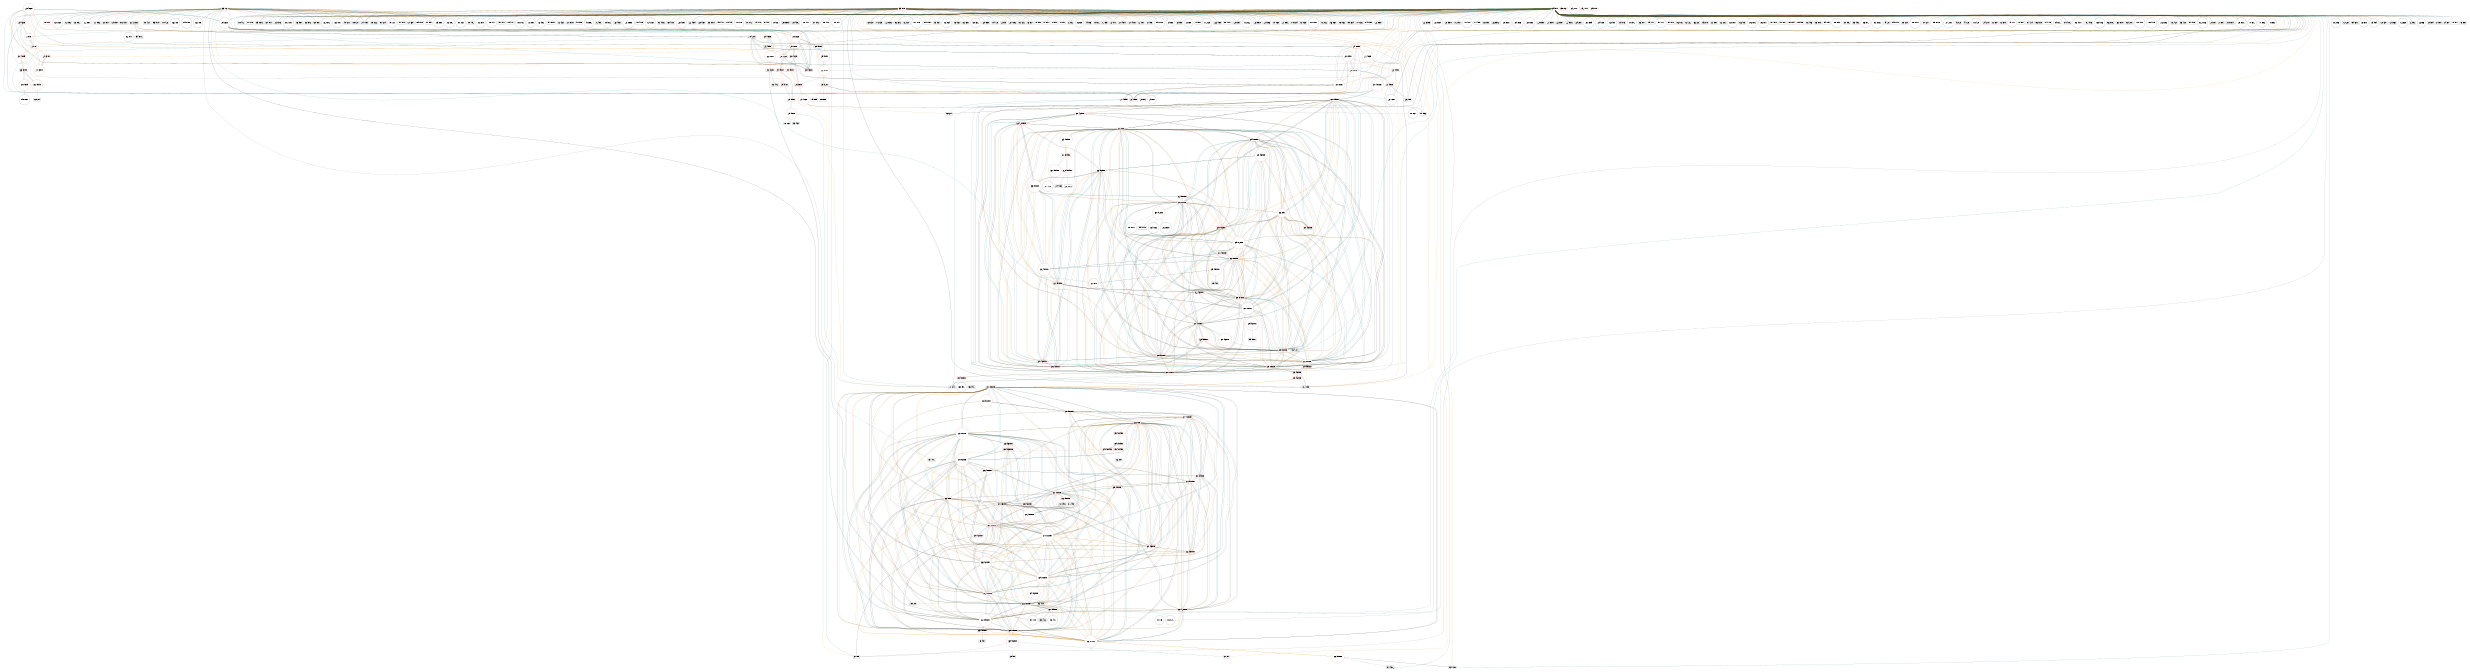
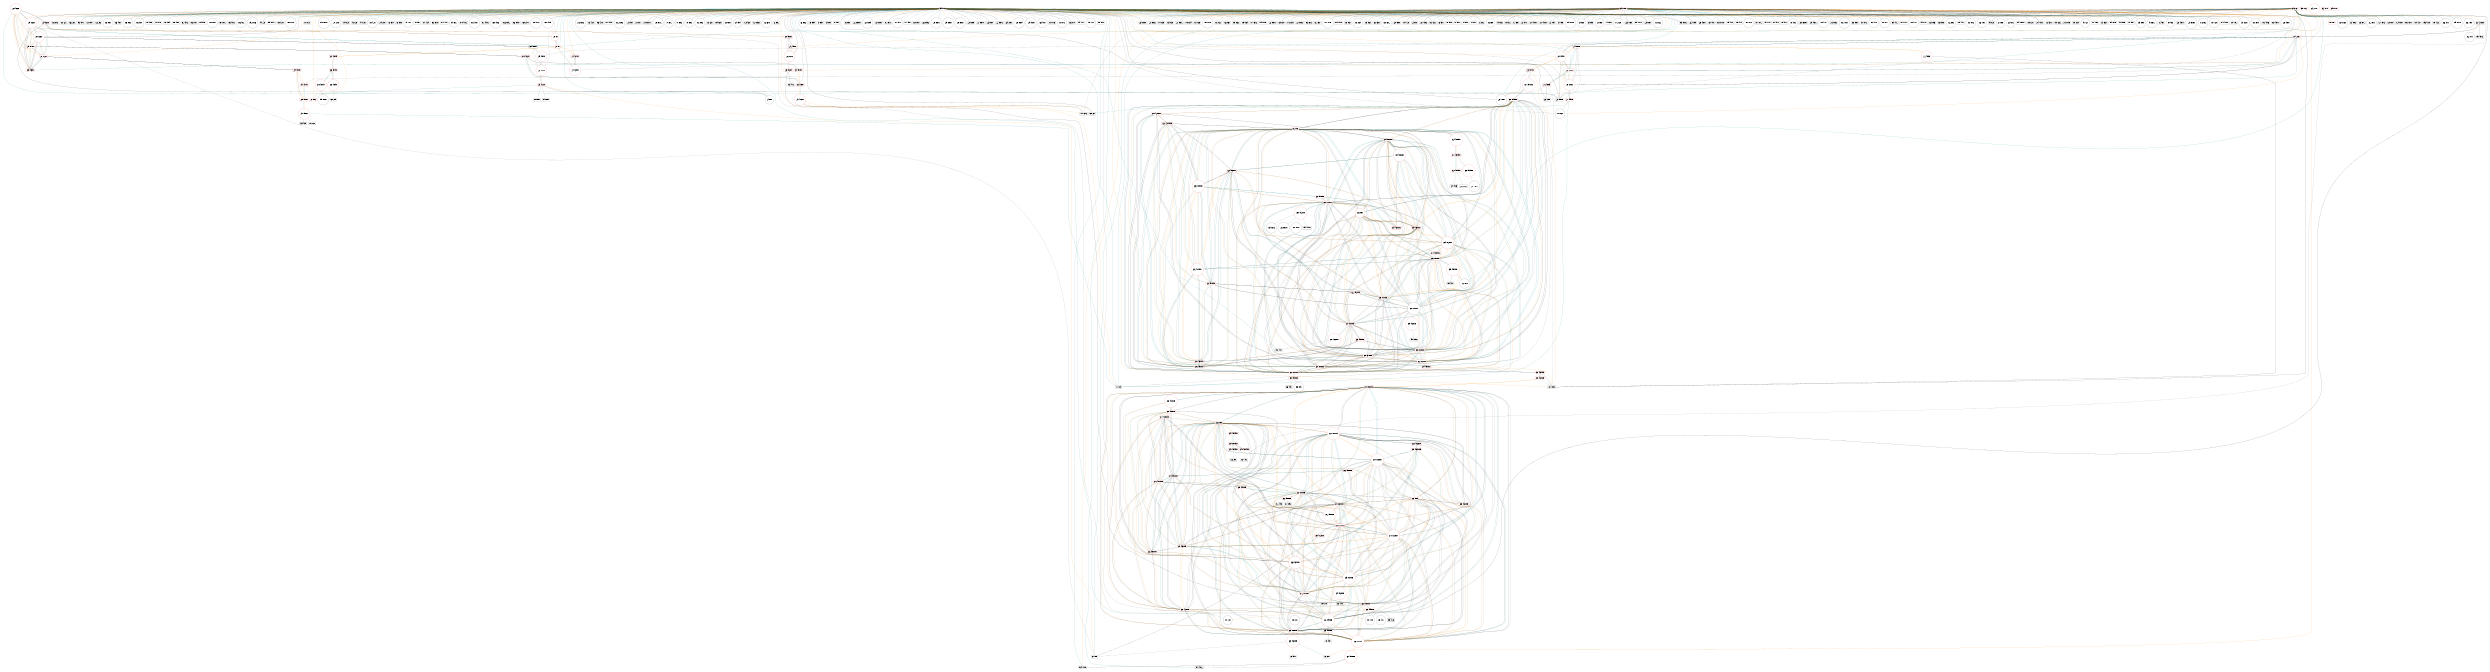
none -> (346, 23)
none -> (1170, 23)
none -> (1776, 23)
